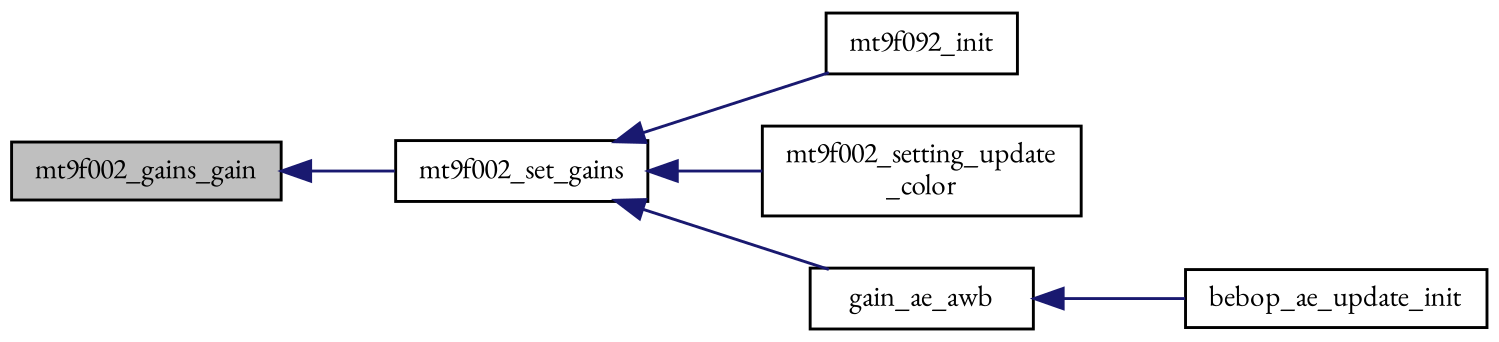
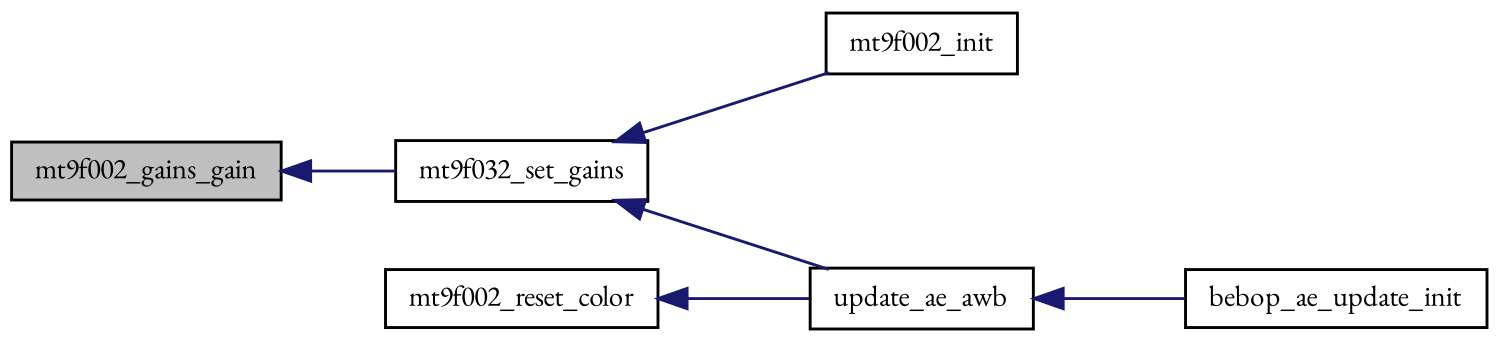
(922, 43) -> (922, 43)
(522, 171) -> (522, 171)
(922, 171) -> none
none -> (522, 299)
(922, 299) -> (922, 299)
